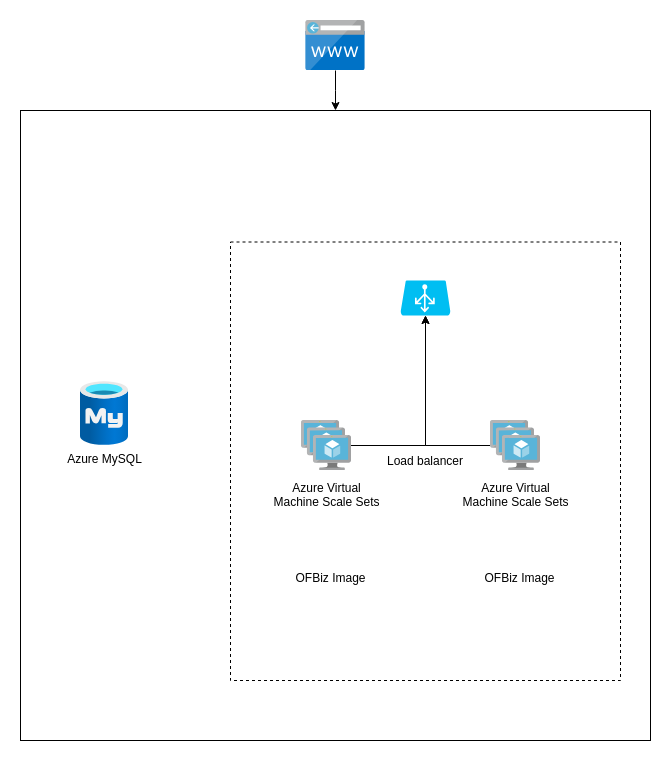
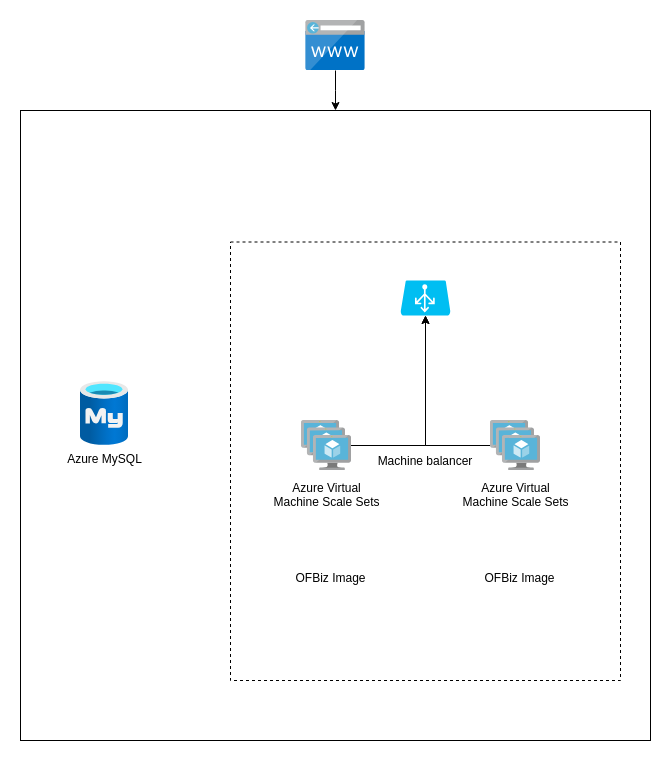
(426, 462) -> (426, 462)
